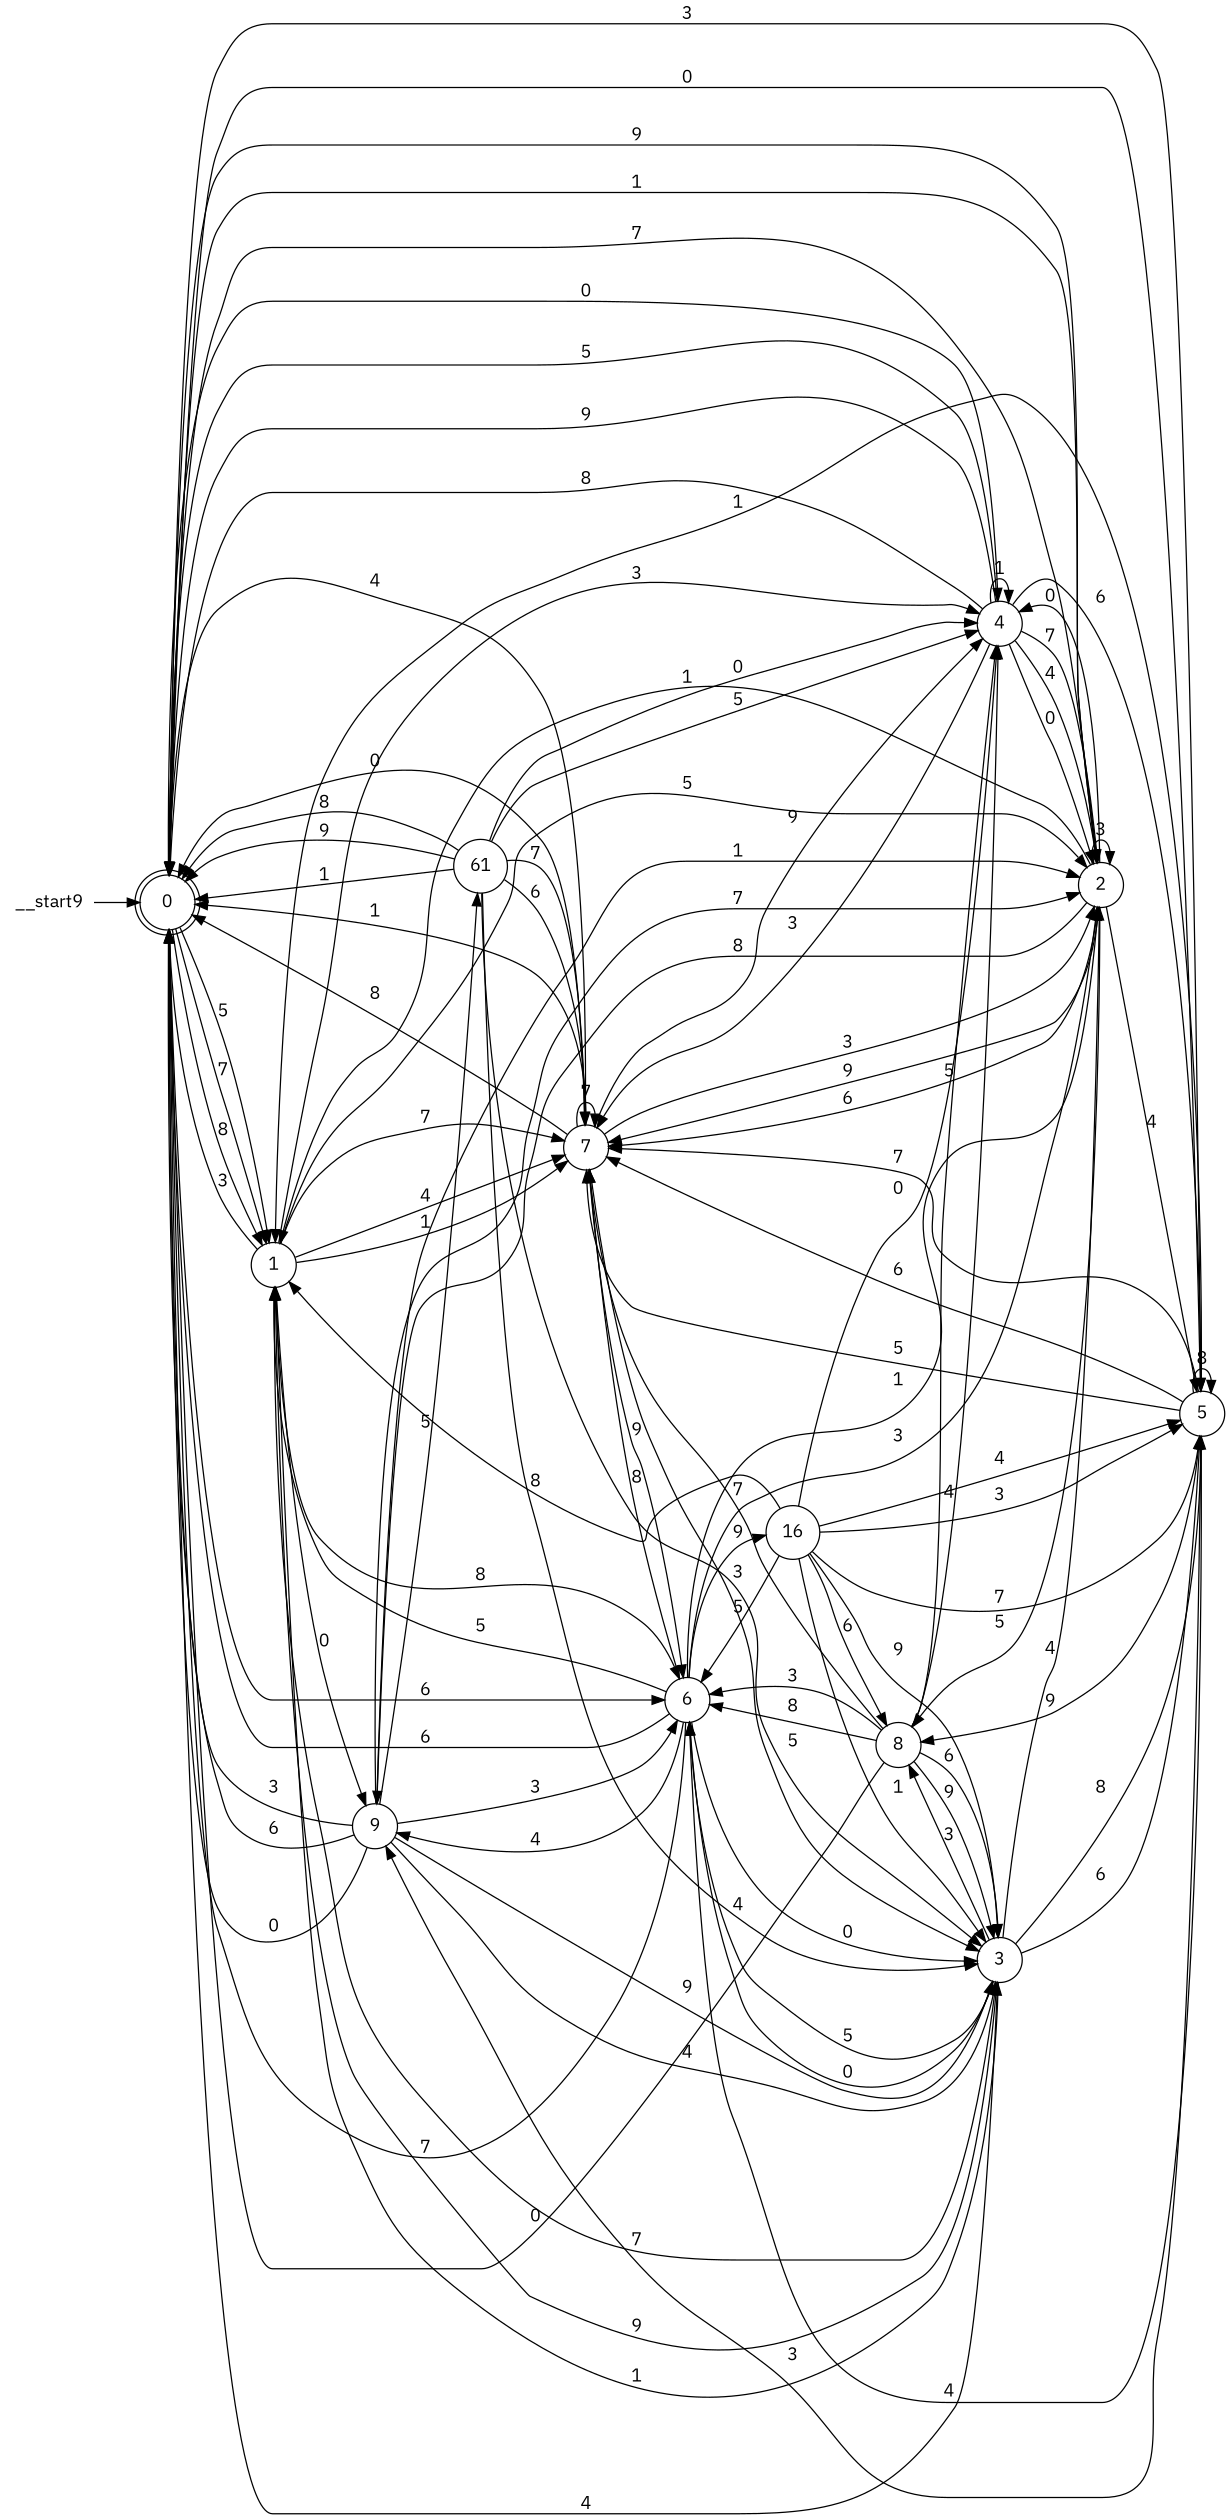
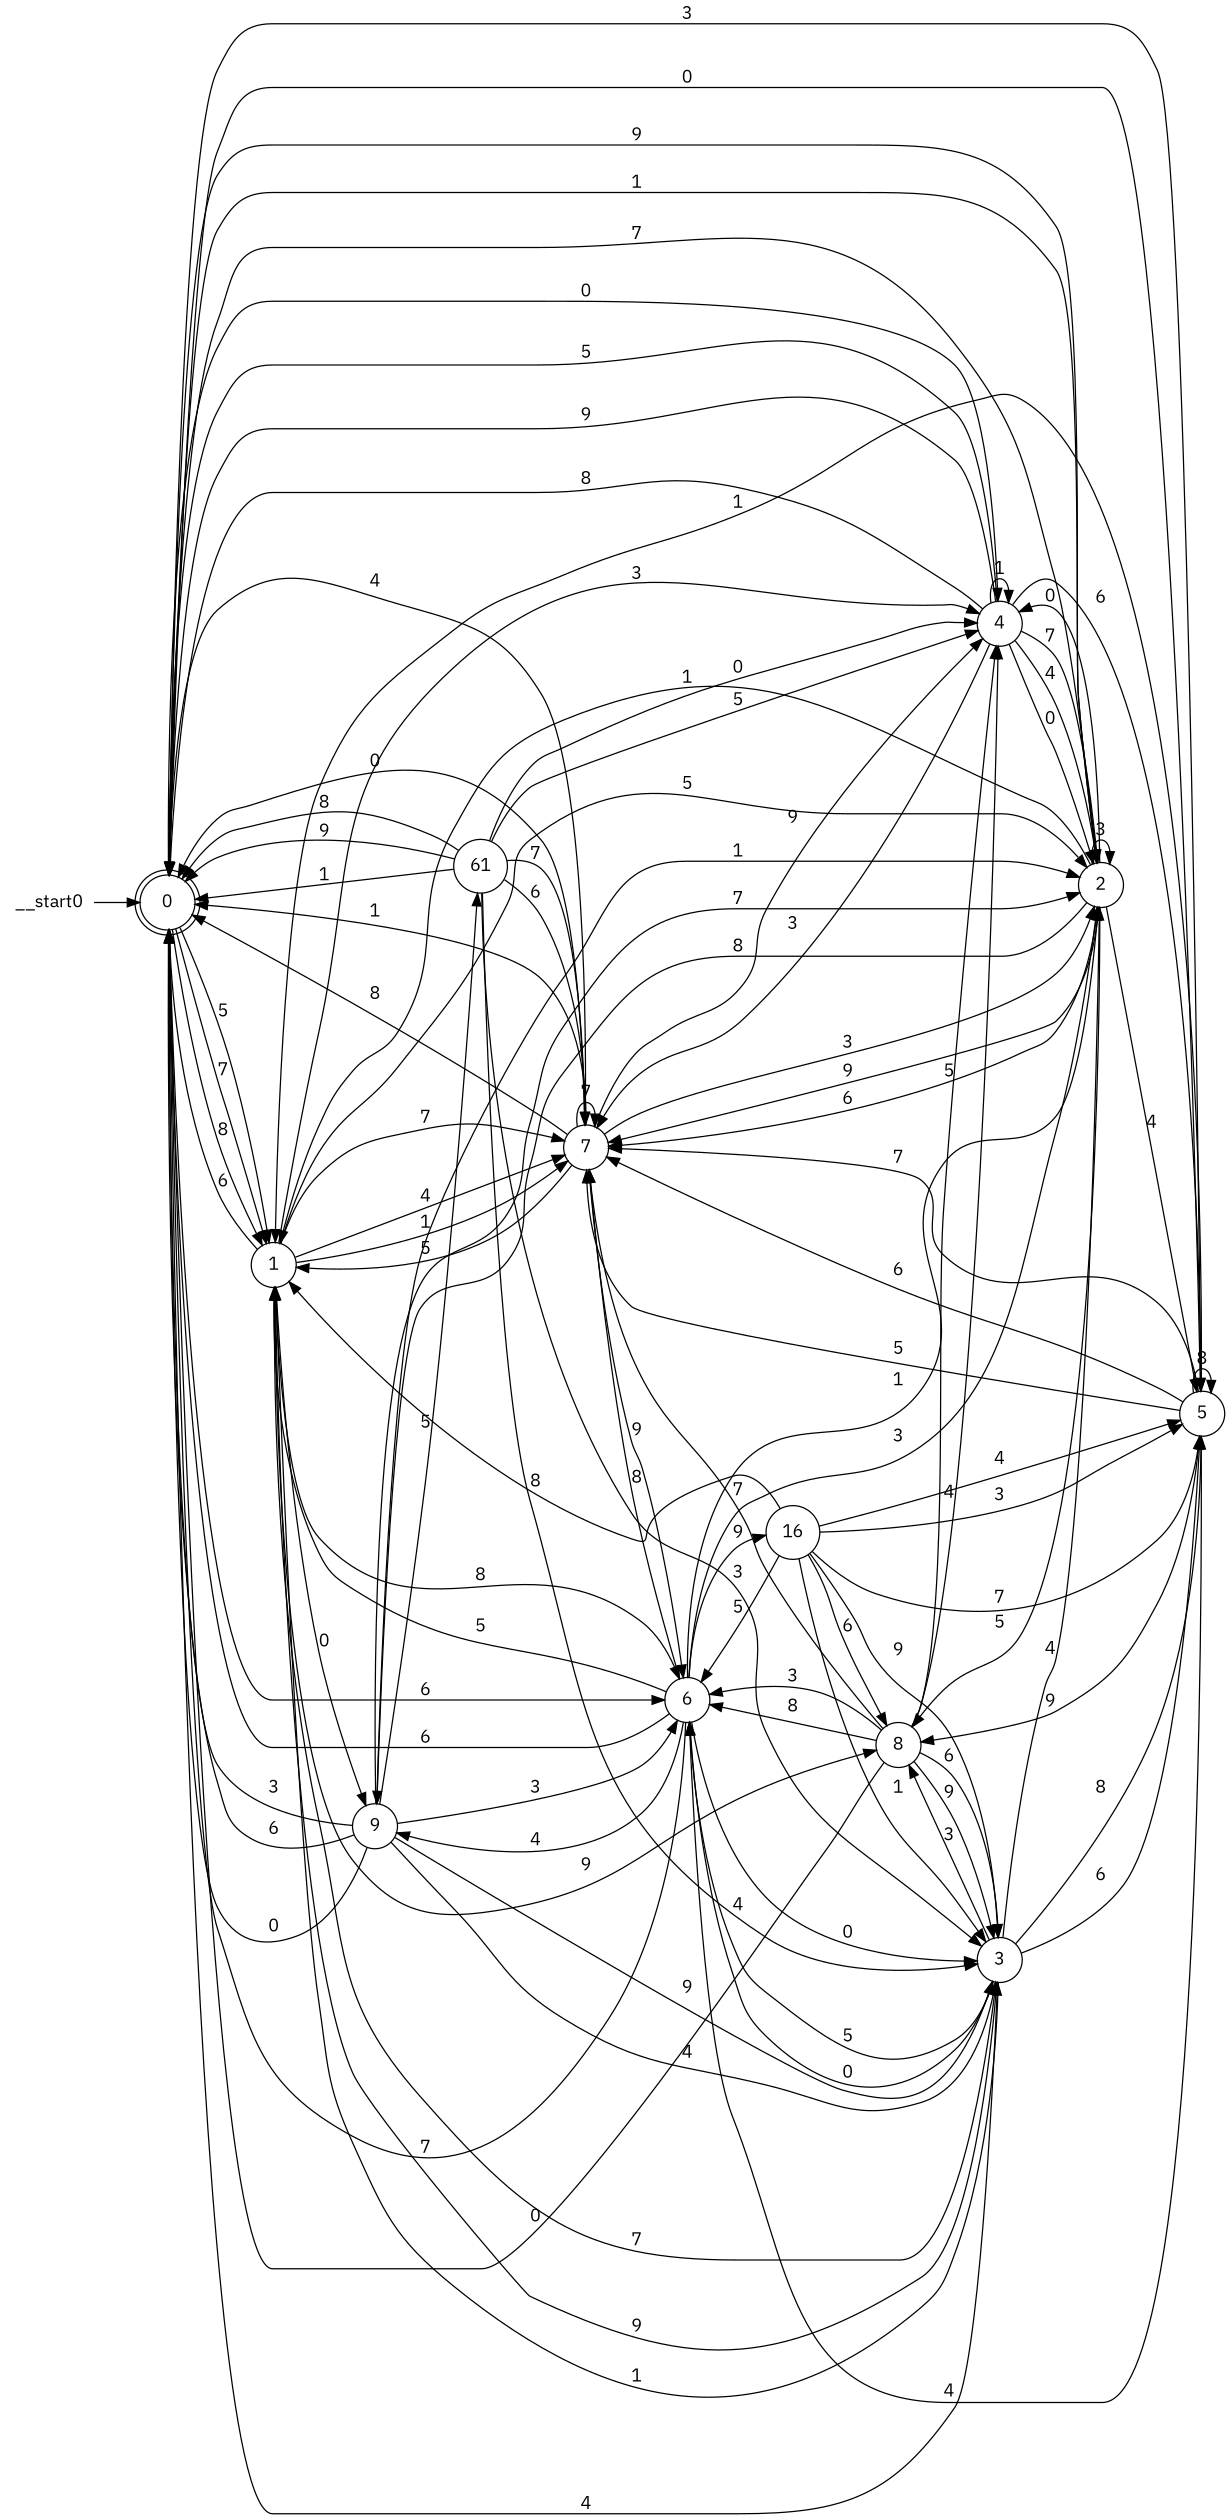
(49, 902) -> (49, 902)
(943, 1119) -> none
(223, 1182) -> (223, 1182)
(730, 1596) -> (405, 1265)
none -> (349, 1852)
(1132, 2489) -> none
